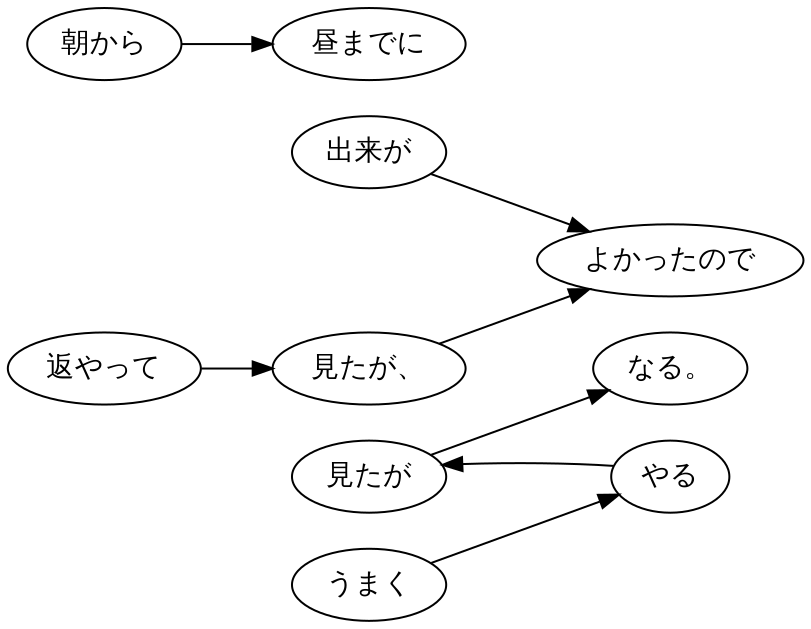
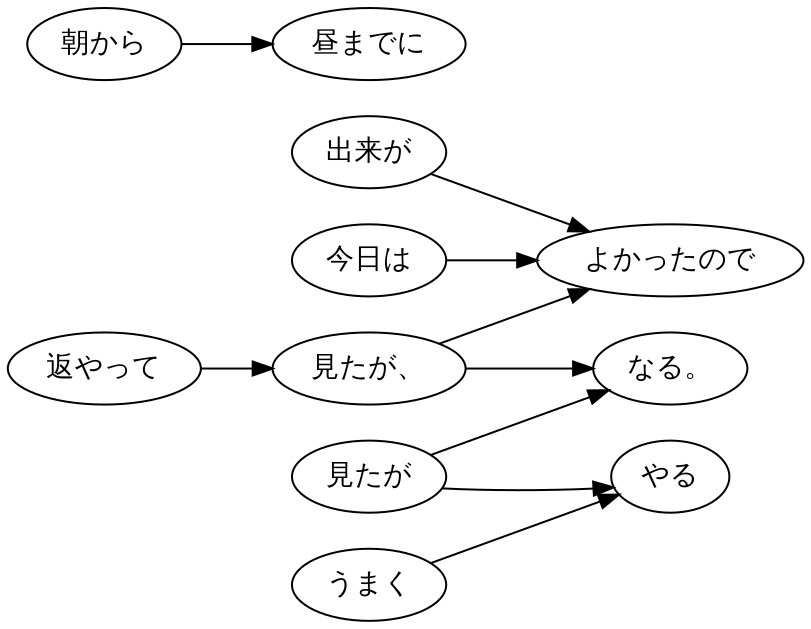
none -> (369, 260)
none -> (519, 369)
(538, 463) -> (518, 490)
